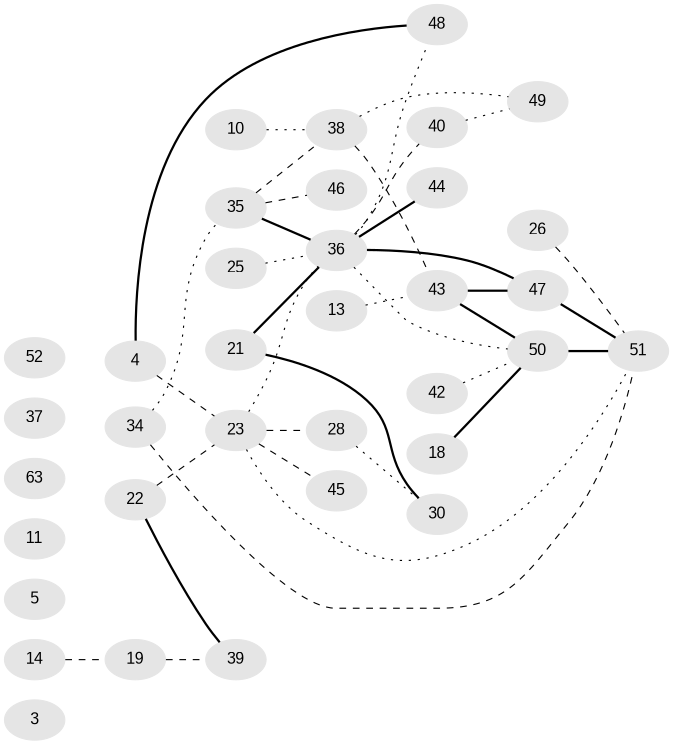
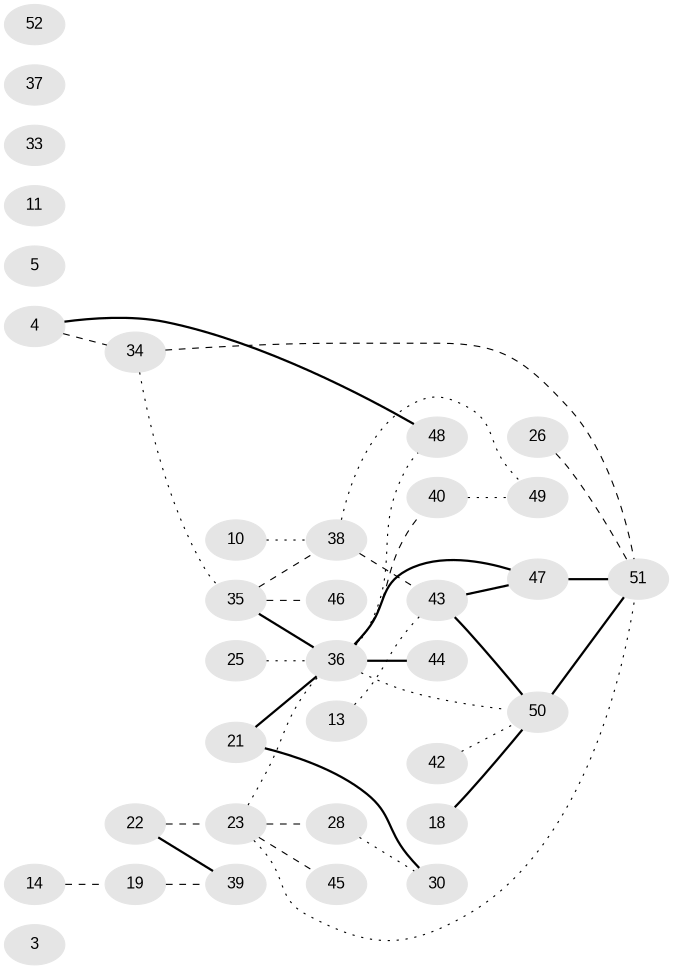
(186, 396) -> (85, 339)
(35, 479) -> (35, 145)
